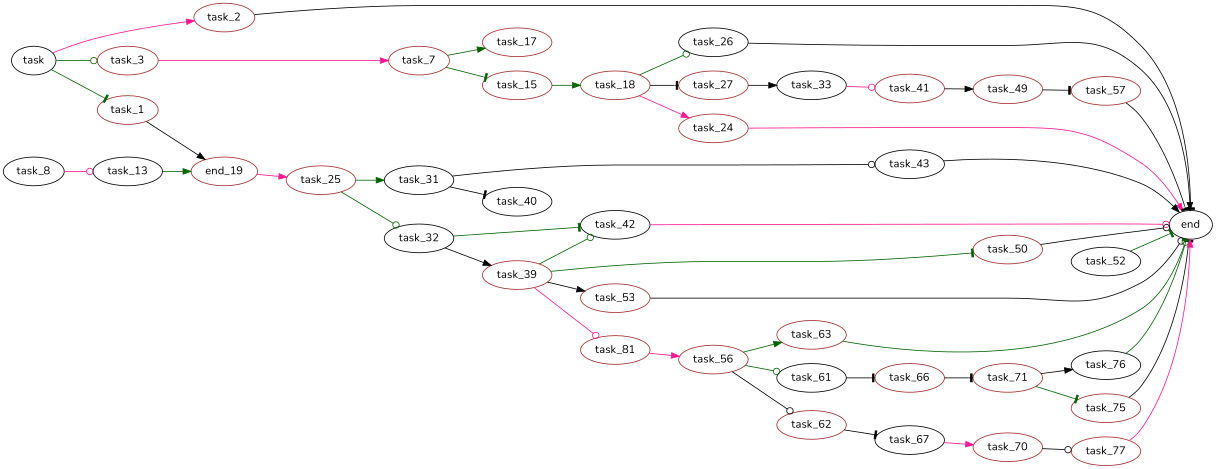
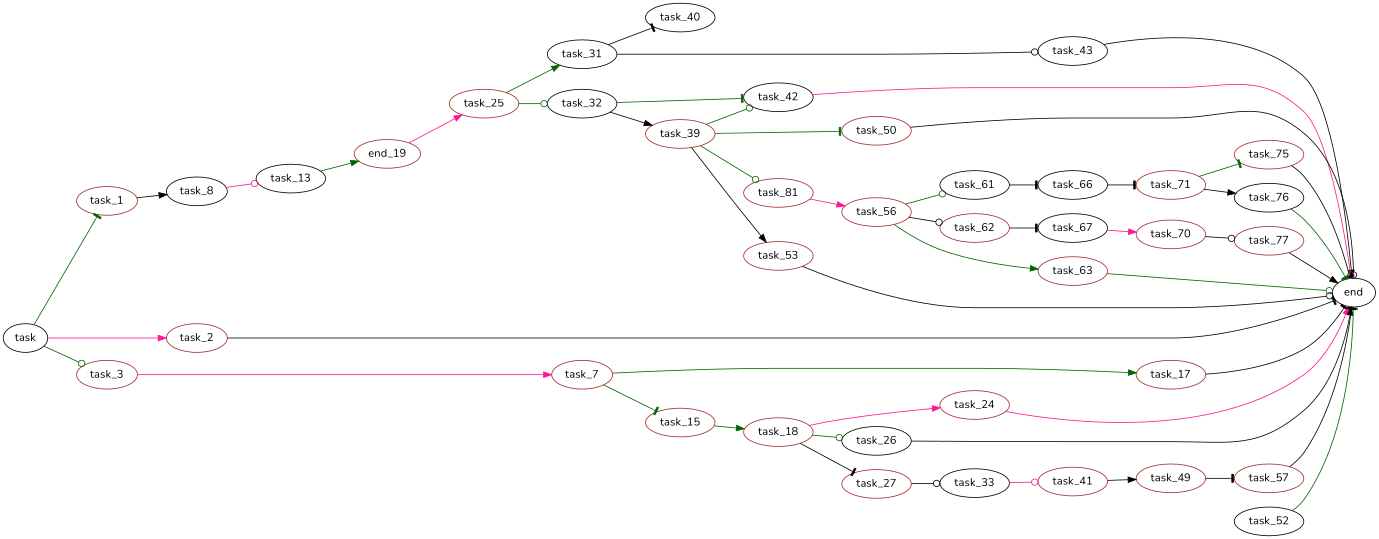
(758, 85) -> (922, 484)
(172, 138) -> (148, 197)
(564, 311) -> (727, 162)
(1176, 350) -> (1310, 266)
none -> (1283, 359)
(910, 378) -> (1073, 185)
